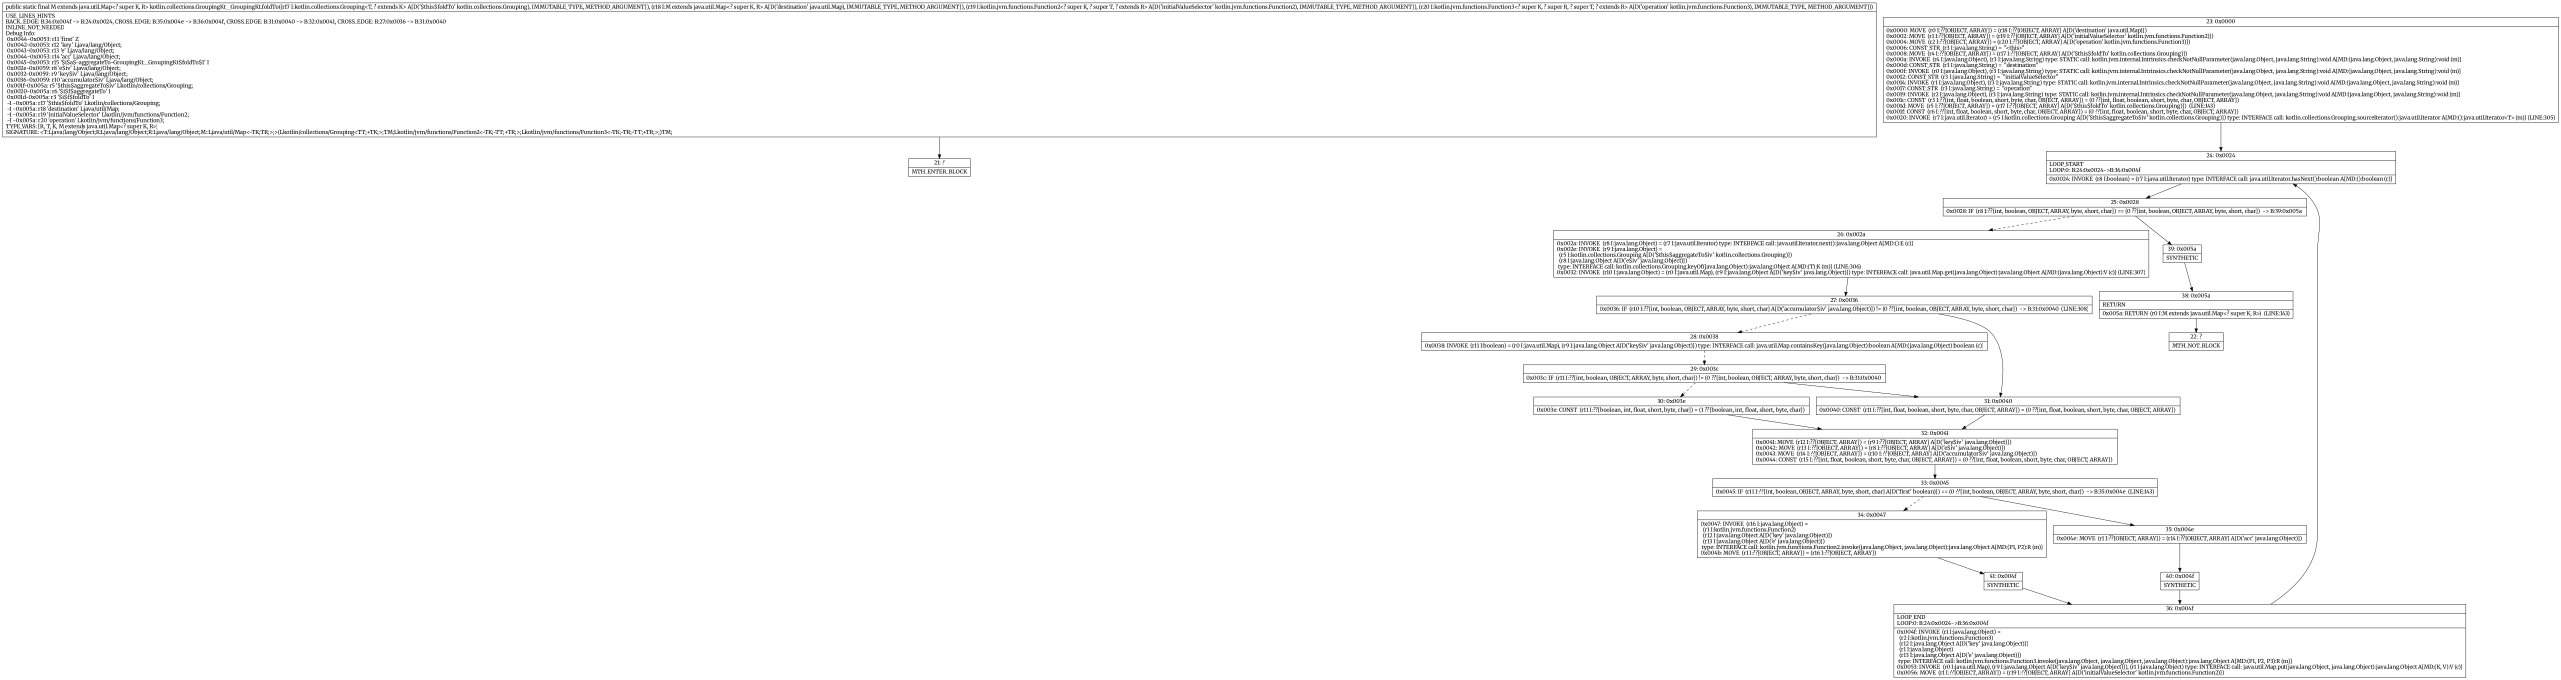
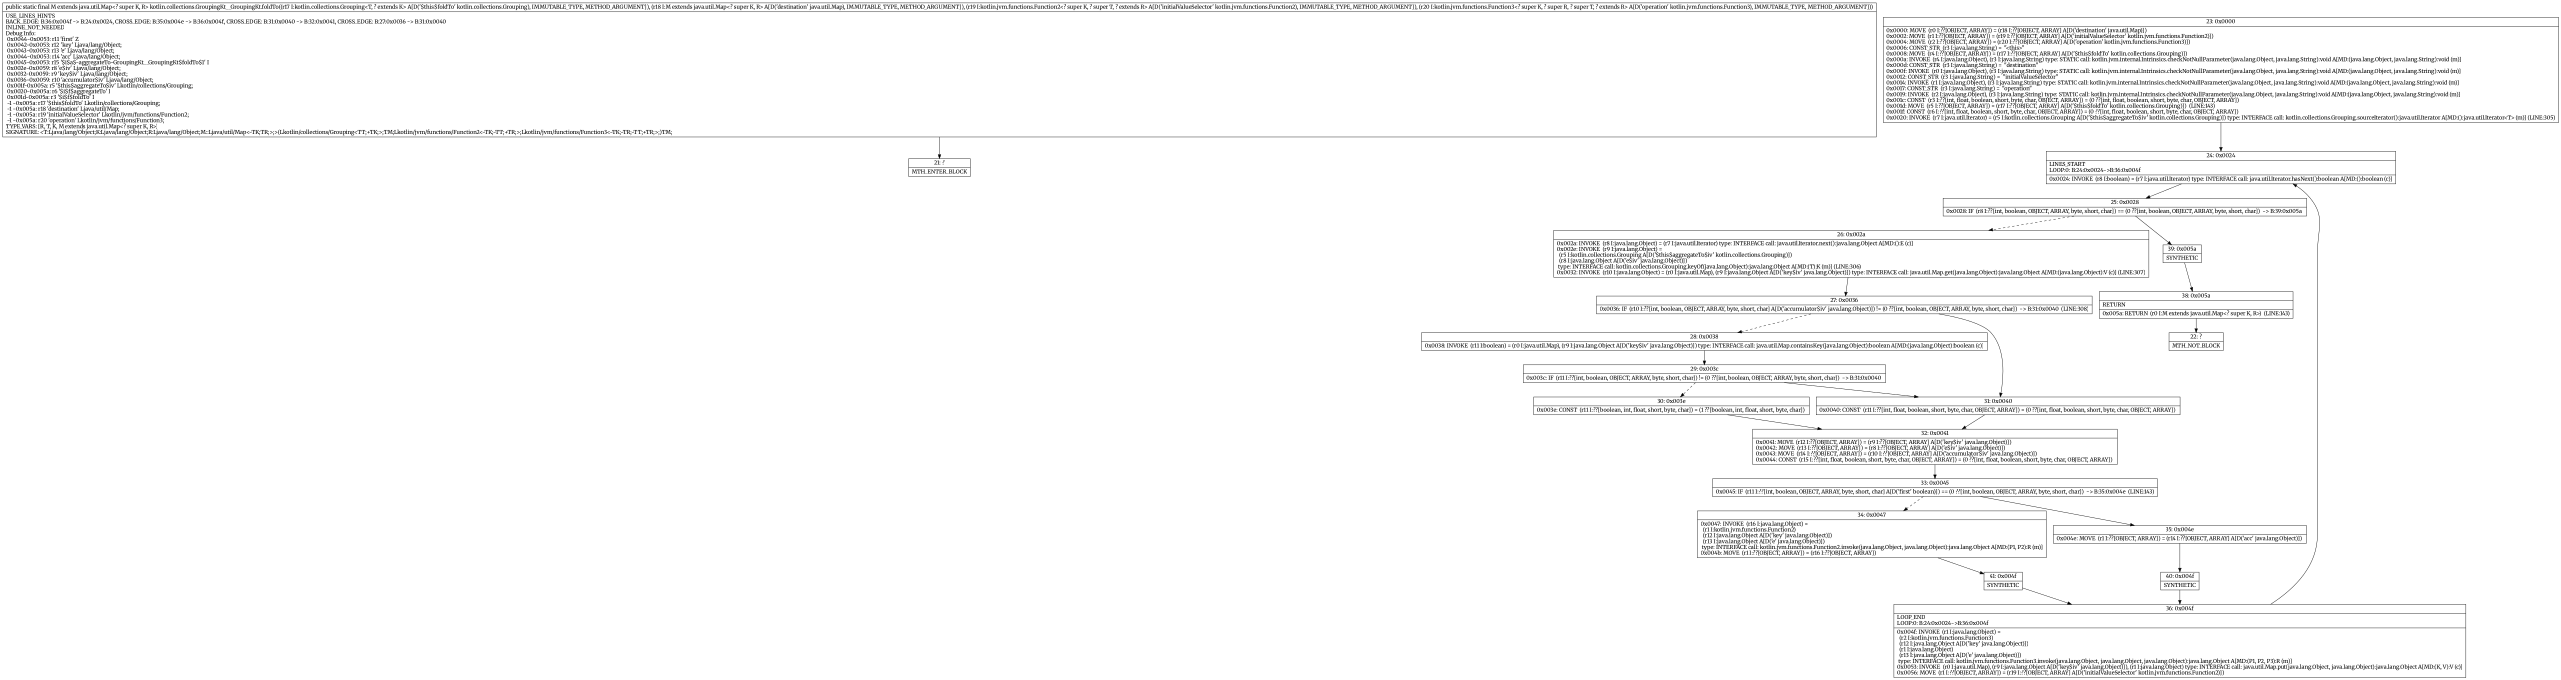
(2067, 164) -> (2068, 164)
(1704, 356) -> (1704, 356)
